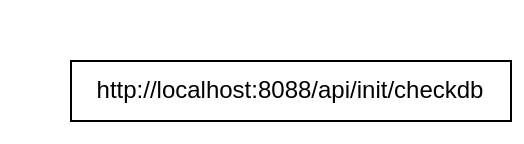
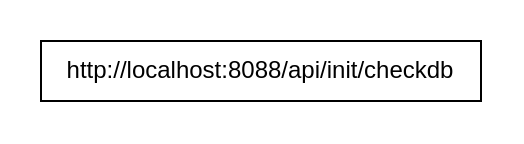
(291, 91) -> (261, 71)
